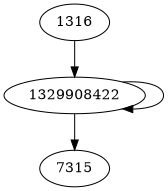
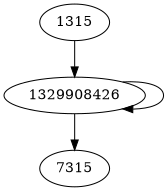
(75, 22) -> (75, 22)
(75, 95) -> (75, 95)
